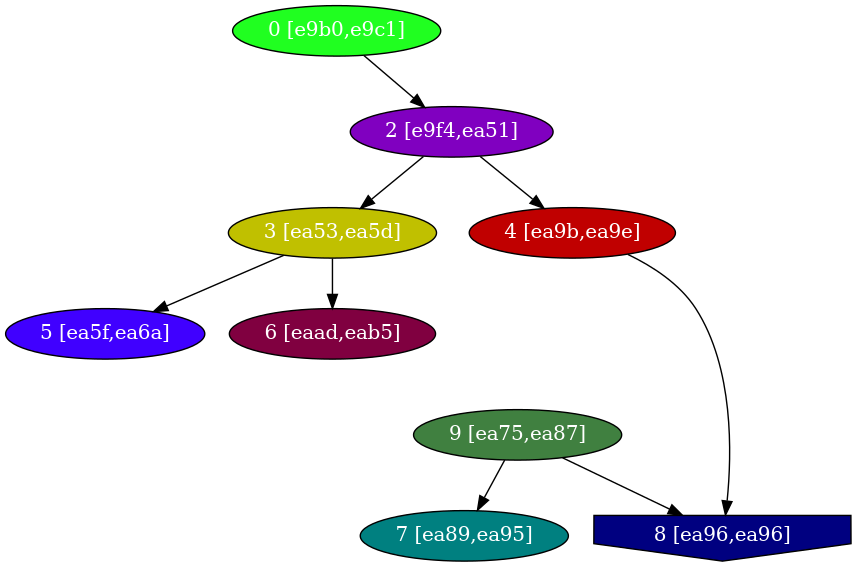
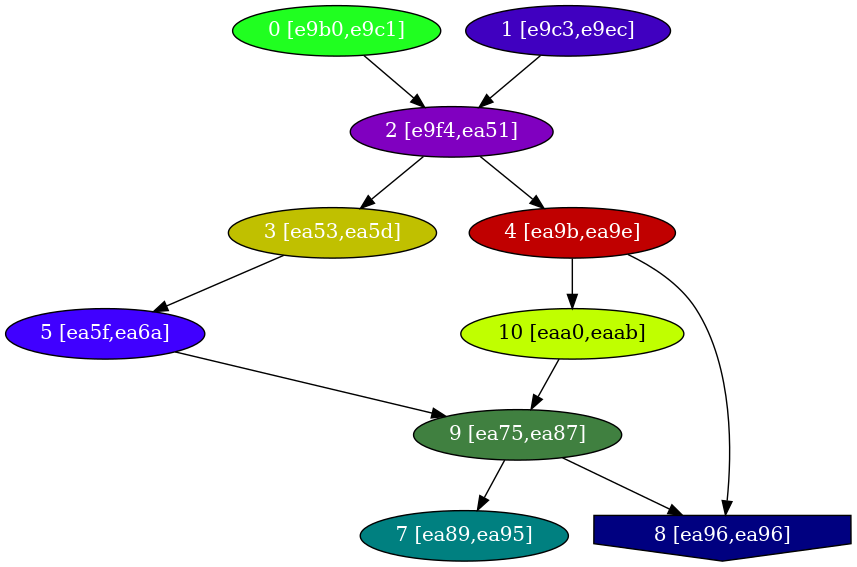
none -> (568, 31)
(332, 334) -> none
none -> (572, 334)
none -> (304, 383)
